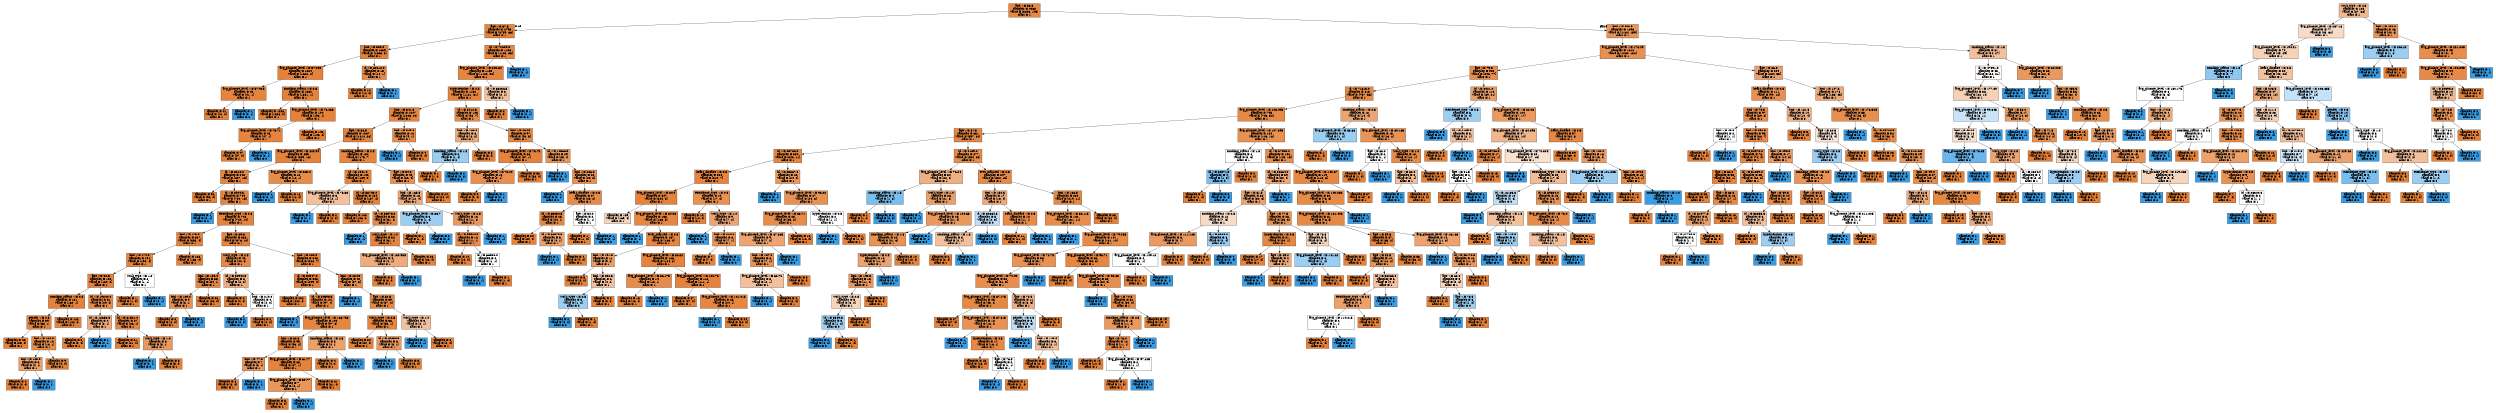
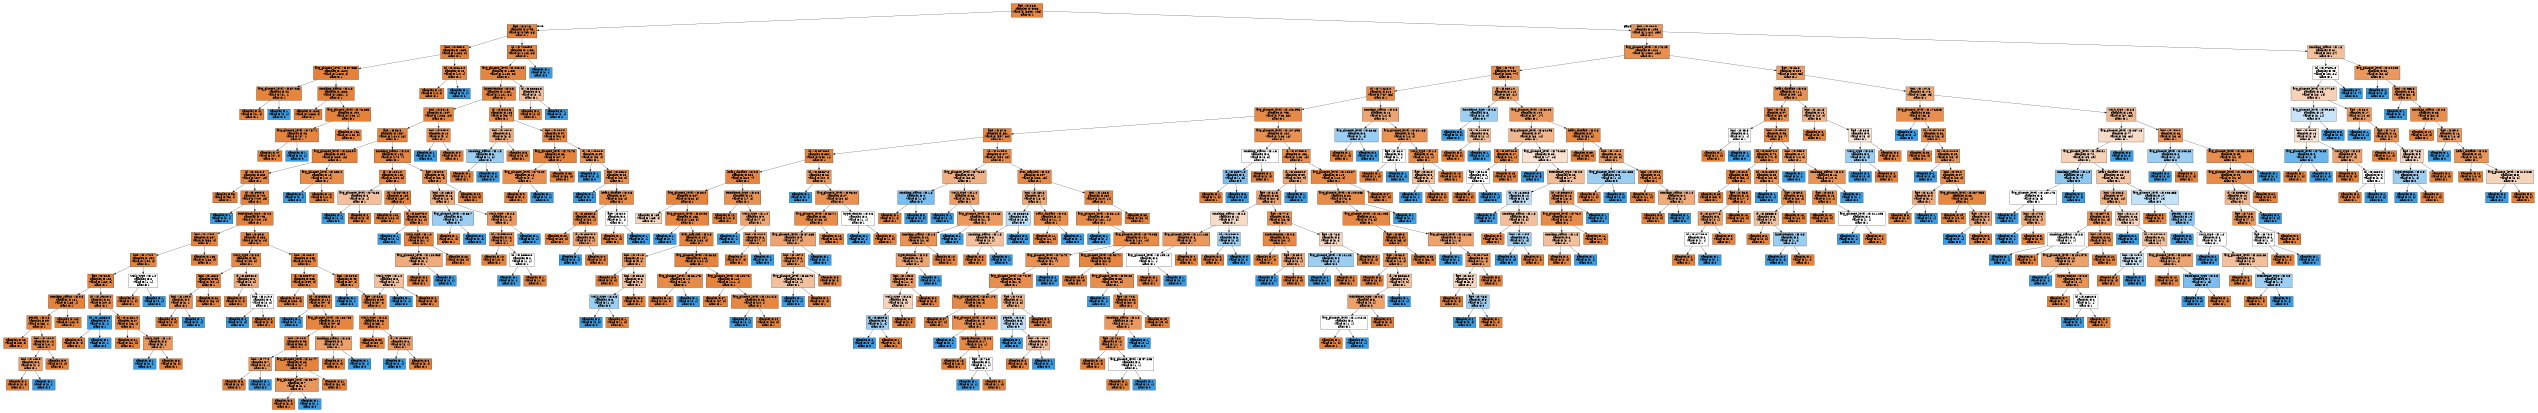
none -> (2019, 104)
(1663, 198) -> (1677, 198)
(398, 311) -> (382, 290)
(100, 322) -> (100, 322)
